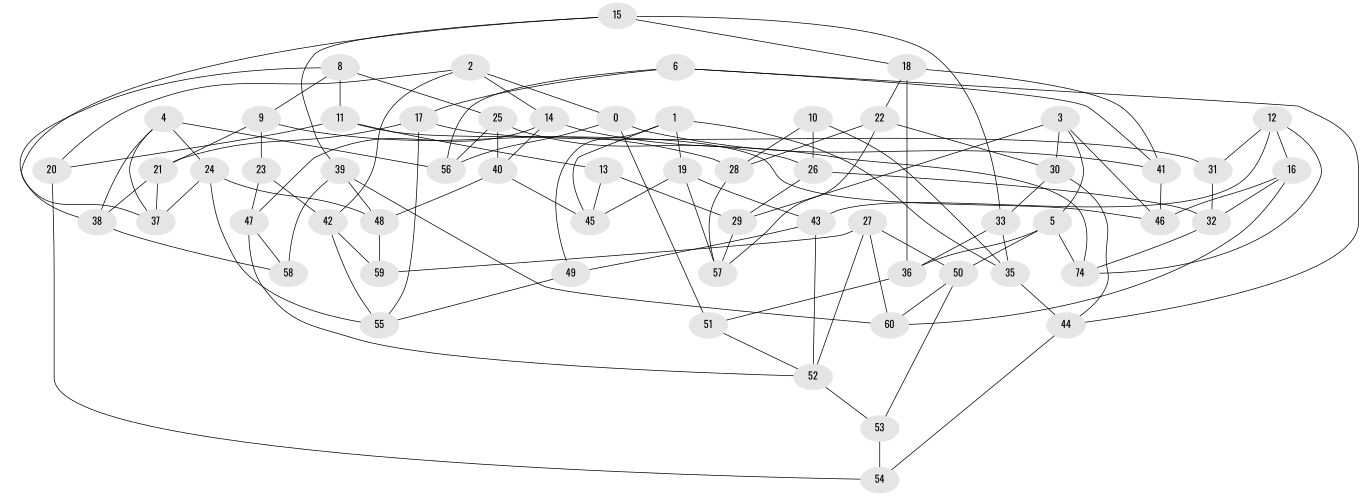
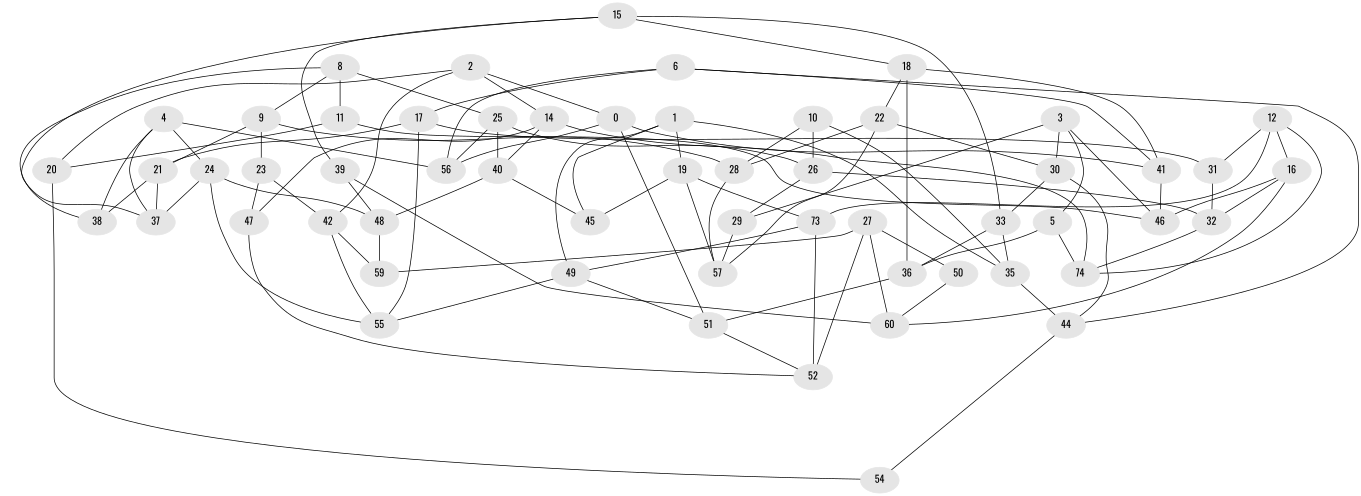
(604, 171) -> none
(816, 222) -> (816, 222)
(1010, 245) -> none
(288, 274) -> none
none -> (624, 294)
(880, 429) -> none
